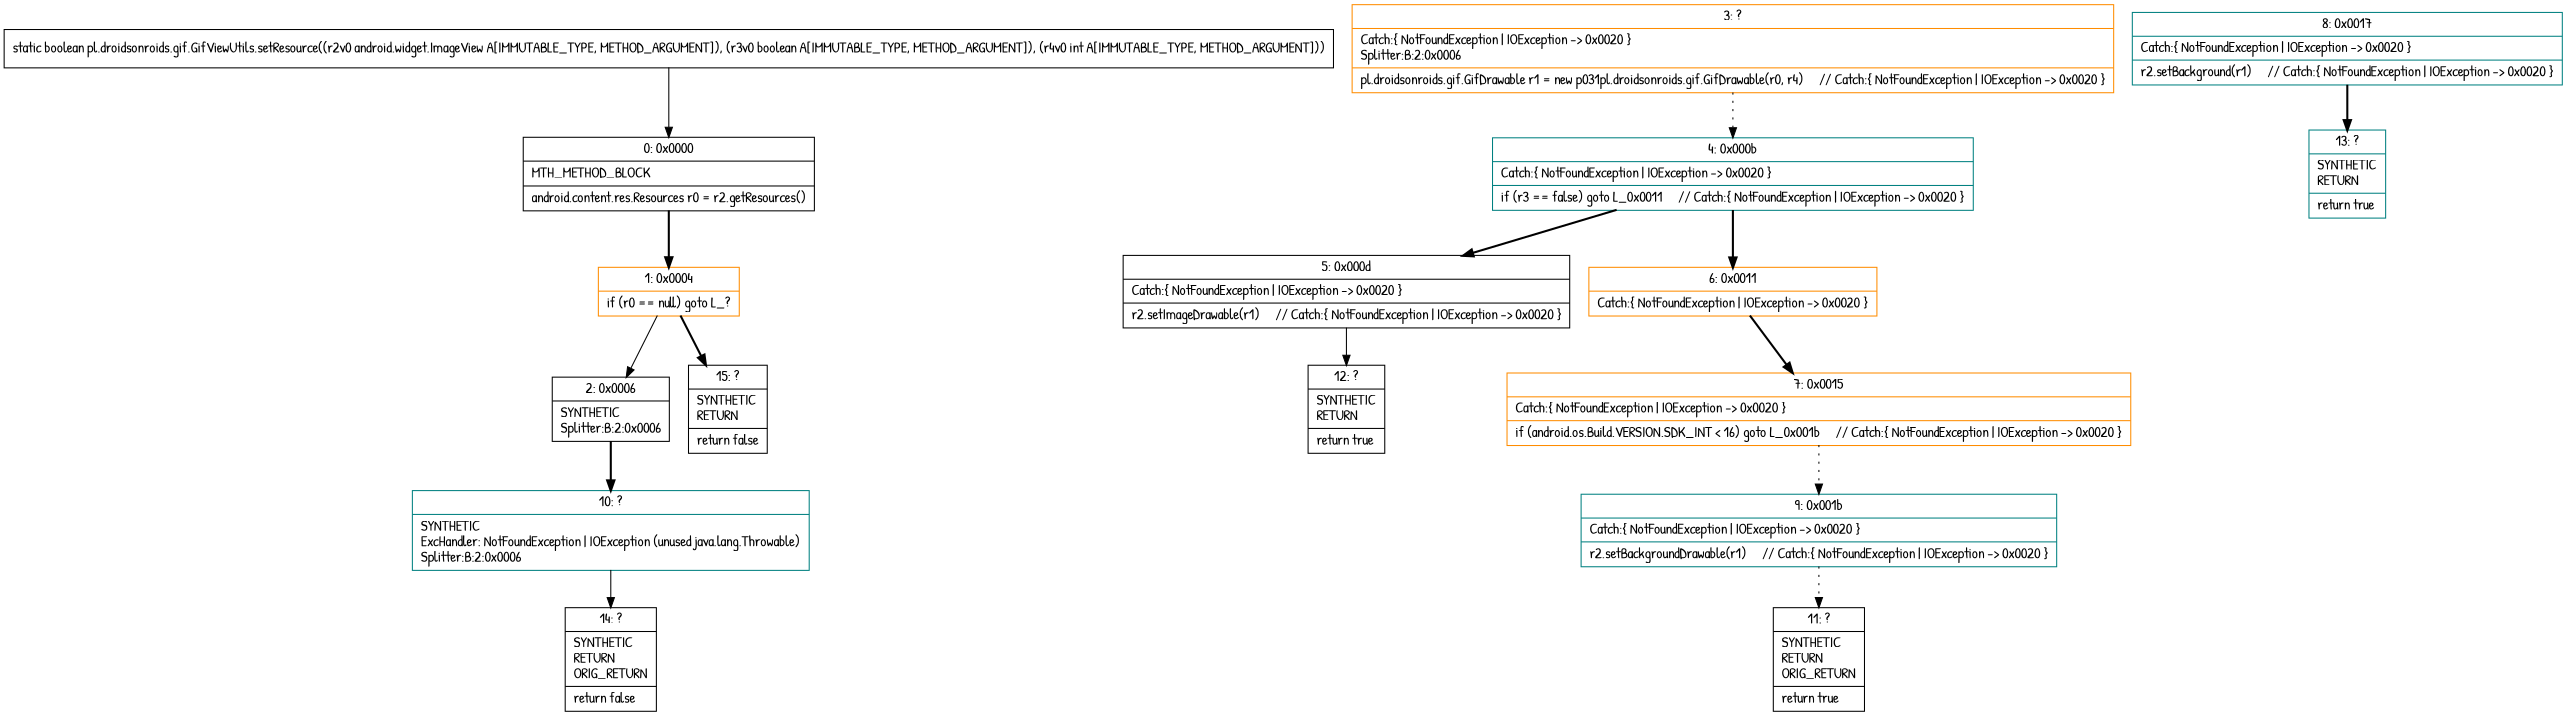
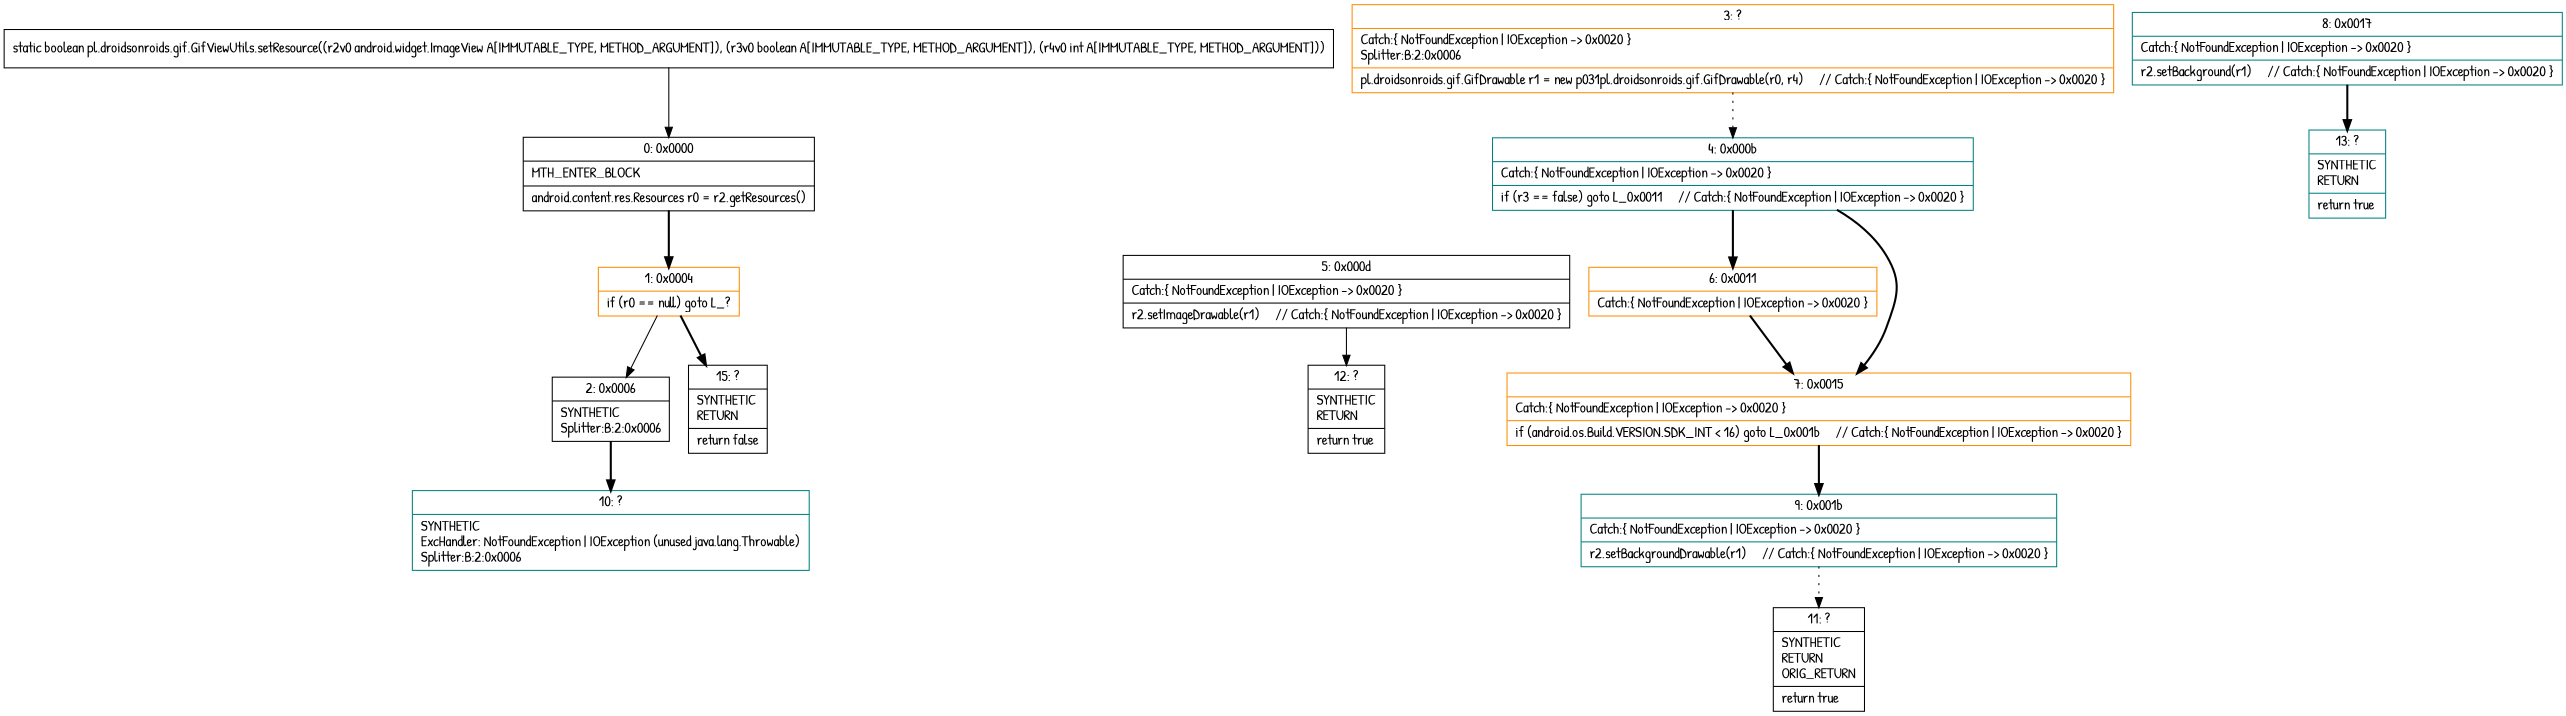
(591, 173) -> (586, 173)
(1545, 231) -> (1896, 279)
(1819, 464) -> (1819, 464)
(611, 659) -> none
